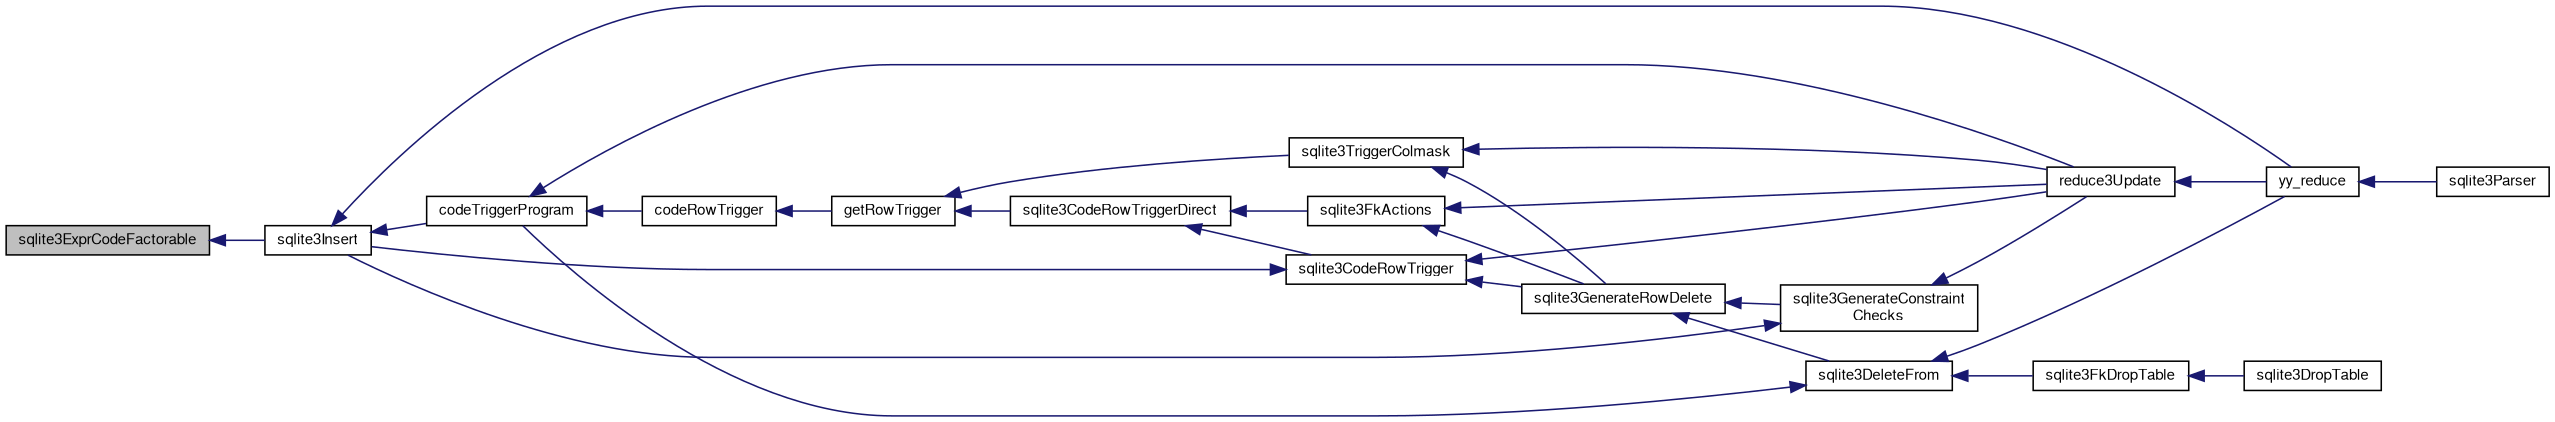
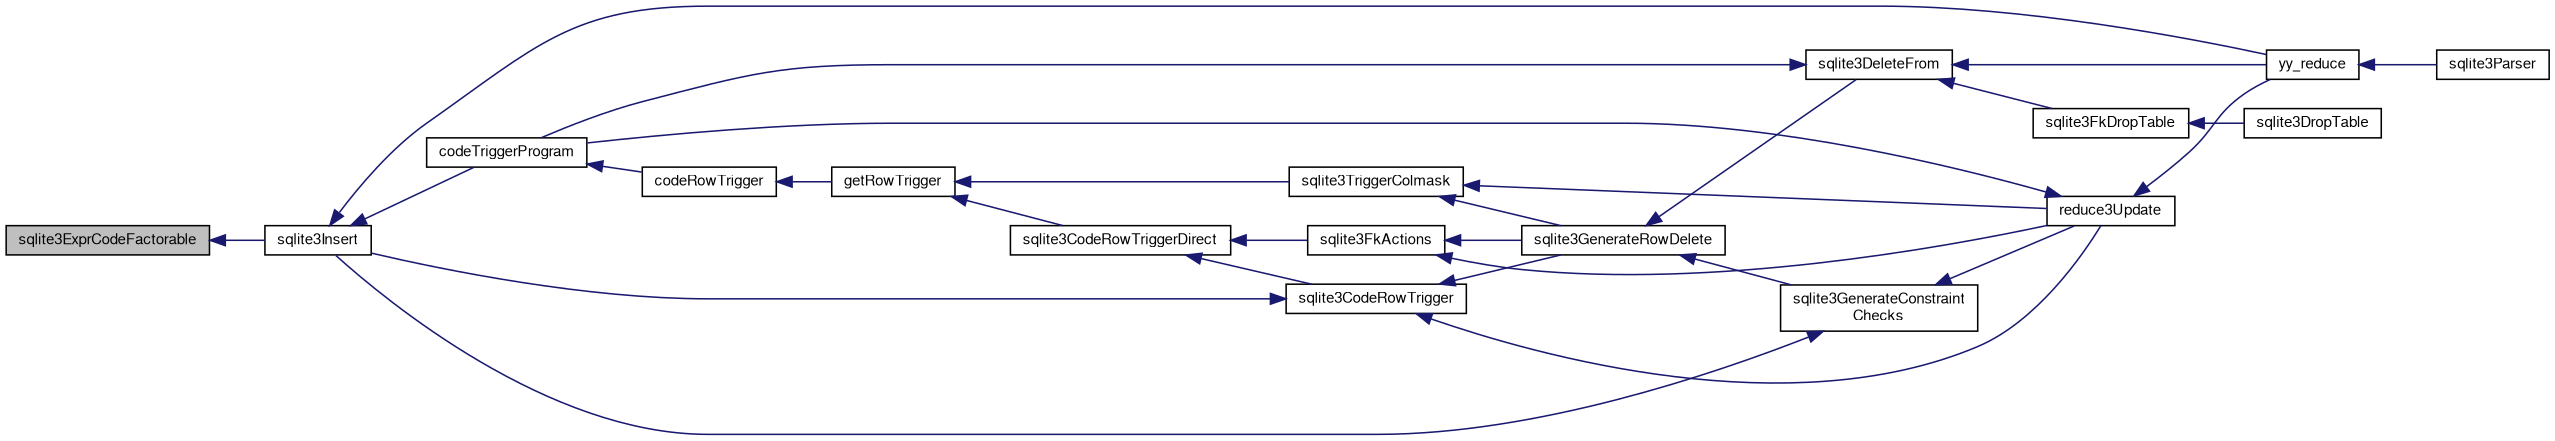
(1303, 65) -> (1320, 123)
